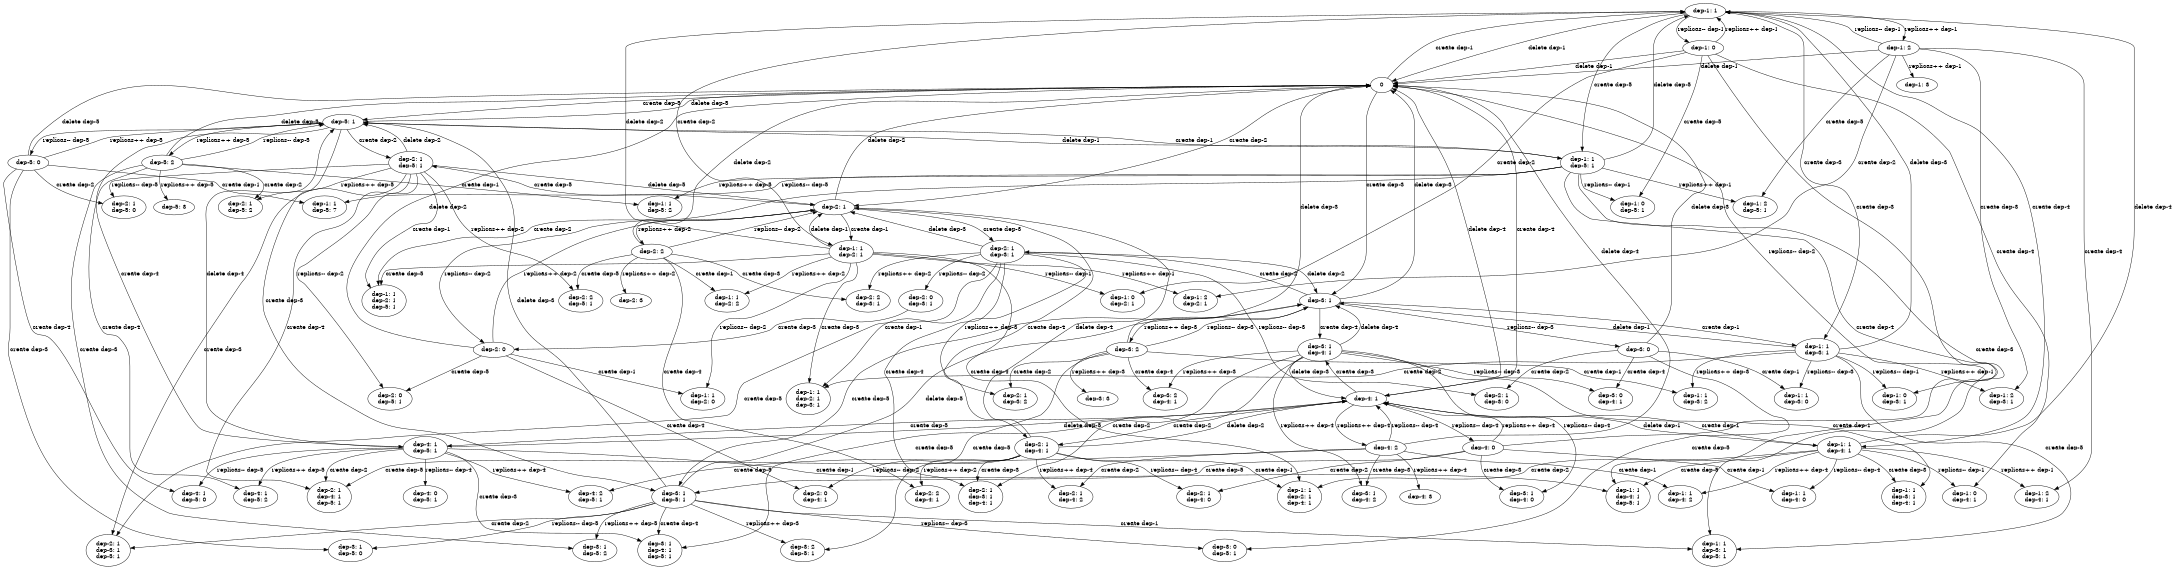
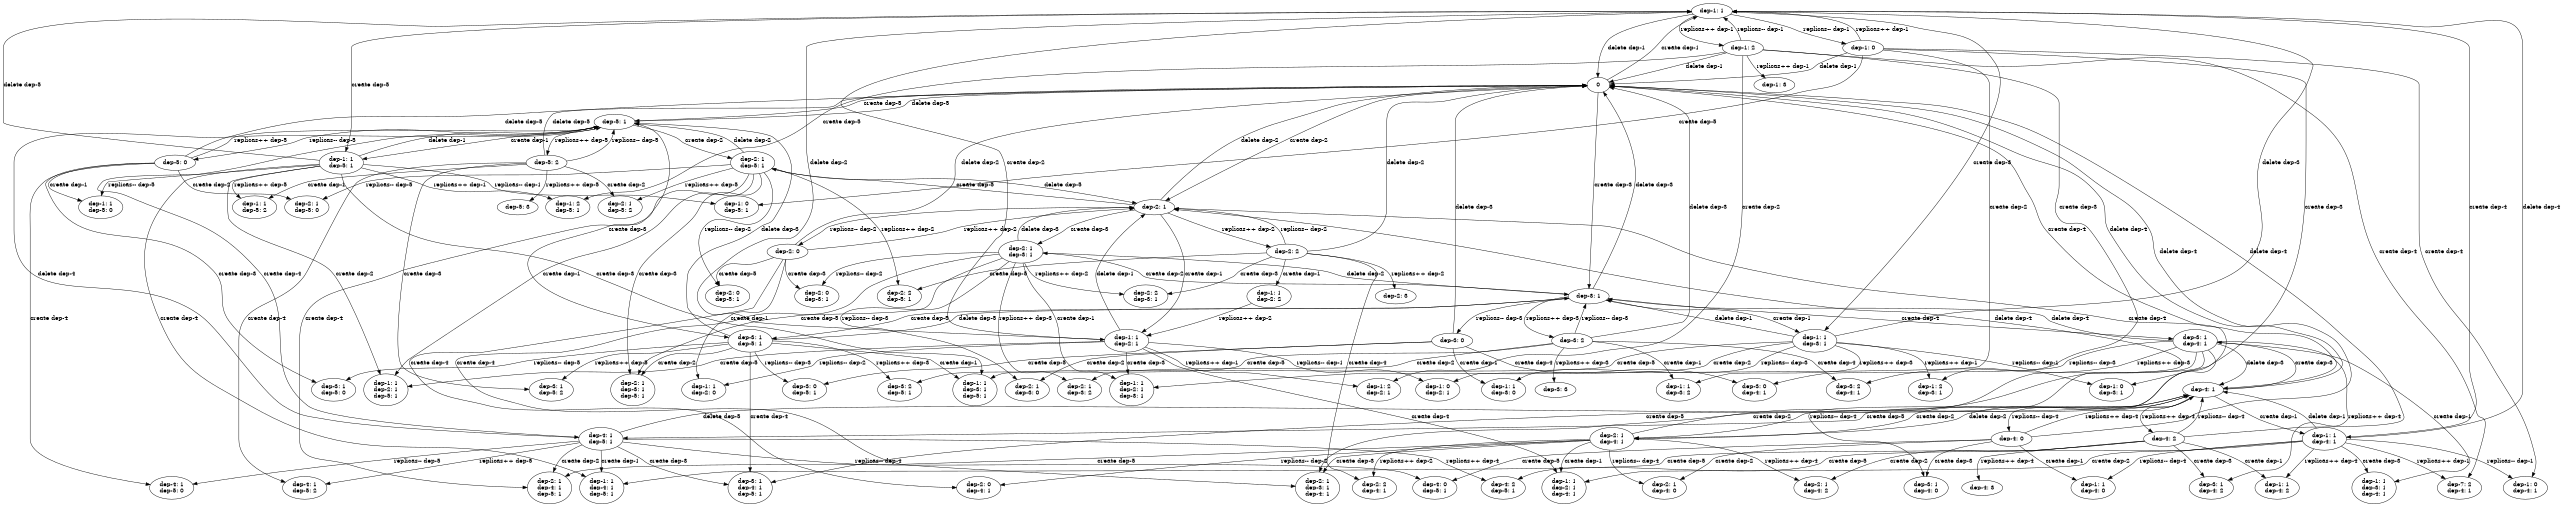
(325, 207) -> (101, 207)
(1792, 252) -> (2178, 252)
(789, 272) -> (1202, 321)
(716, 340) -> (787, 275)
(1199, 473) -> (1735, 447)
(2037, 497) -> (2459, 488)
